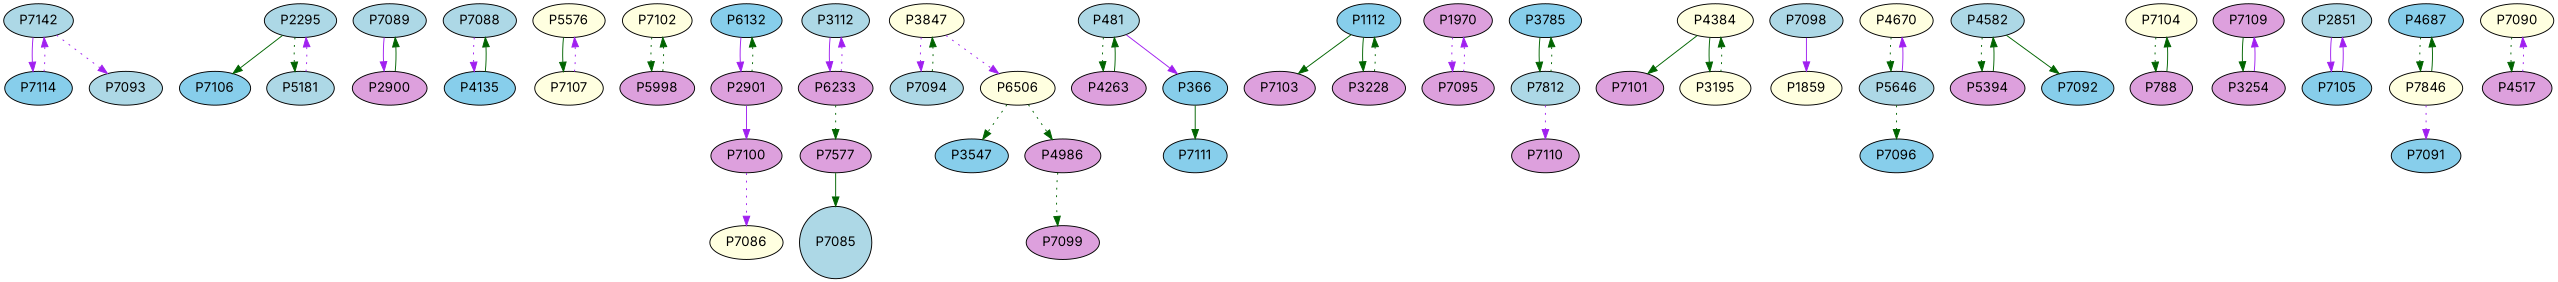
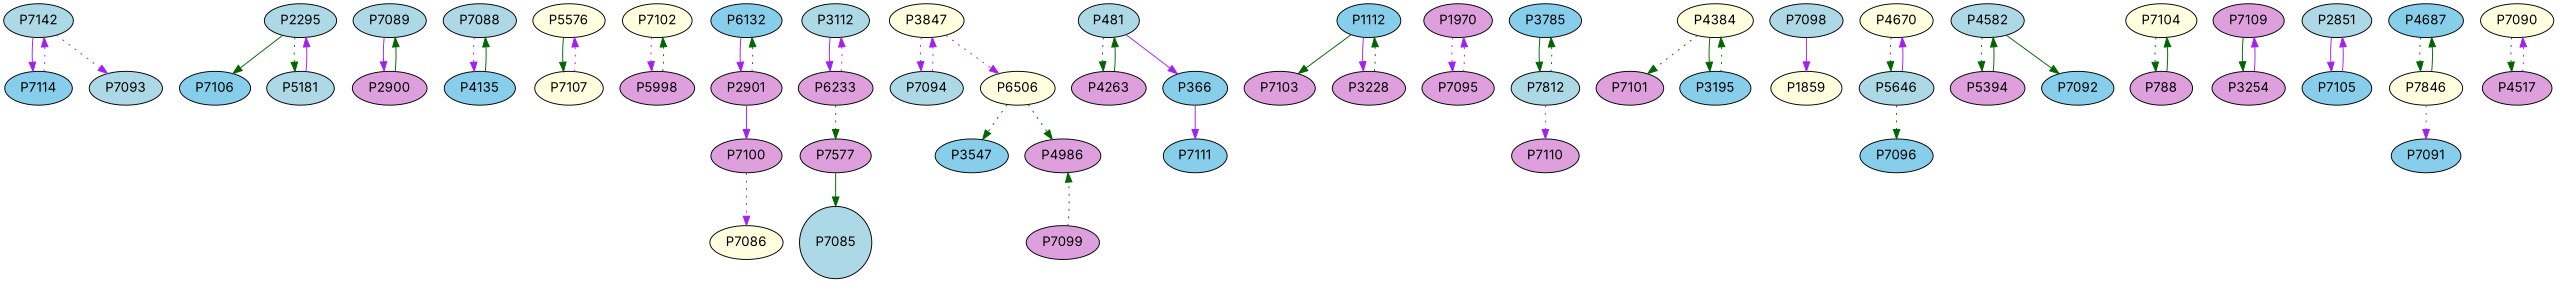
(651, 50) -> (651, 50)
(1363, 50) -> (1363, 50)
(1676, 52) -> (1676, 52)
(307, 59) -> (307, 59)
(933, 59) -> (933, 59)
(1715, 88) -> (1715, 88)
(1195, 117) -> (1195, 117)
(1057, 194) -> (1069, 204)
